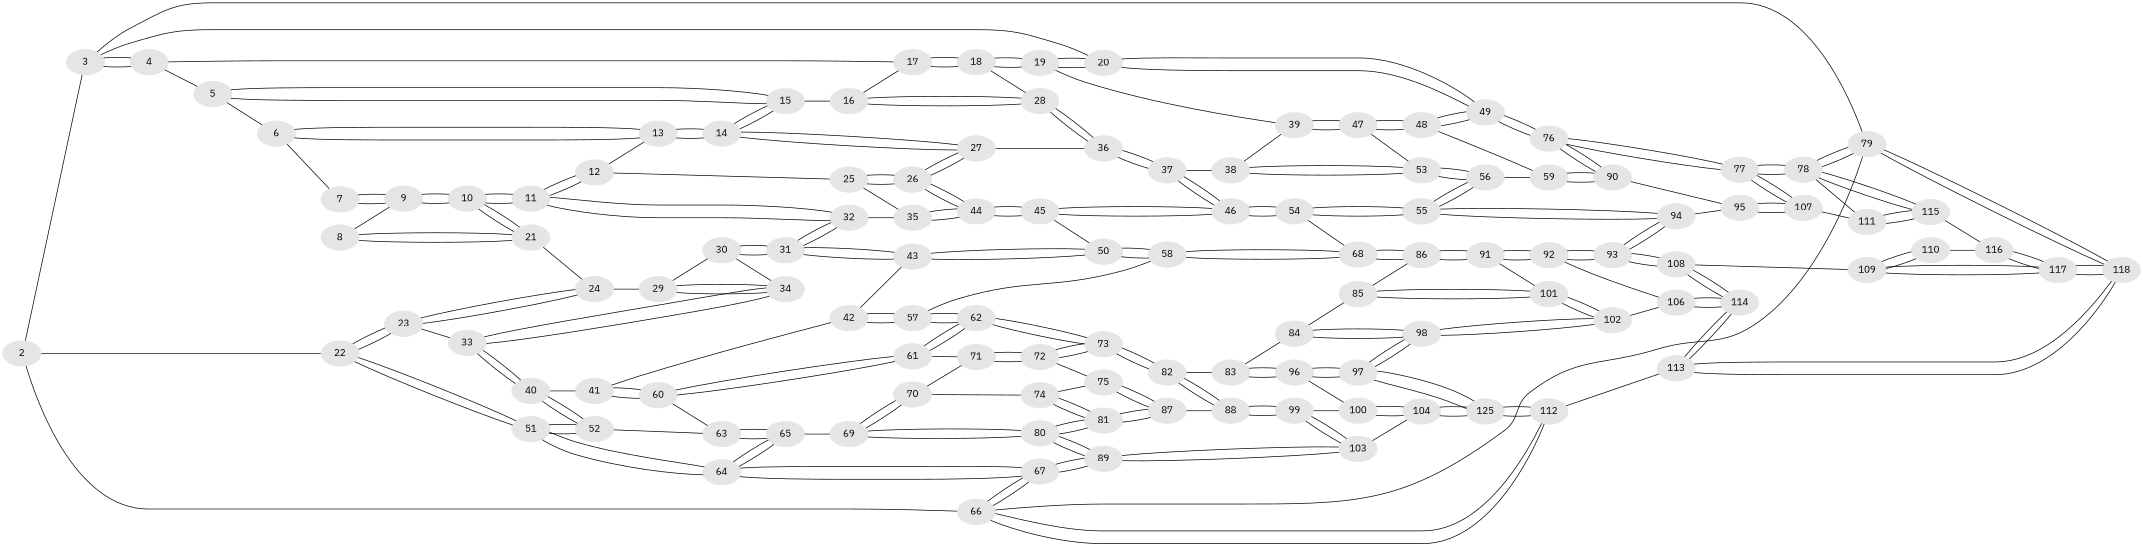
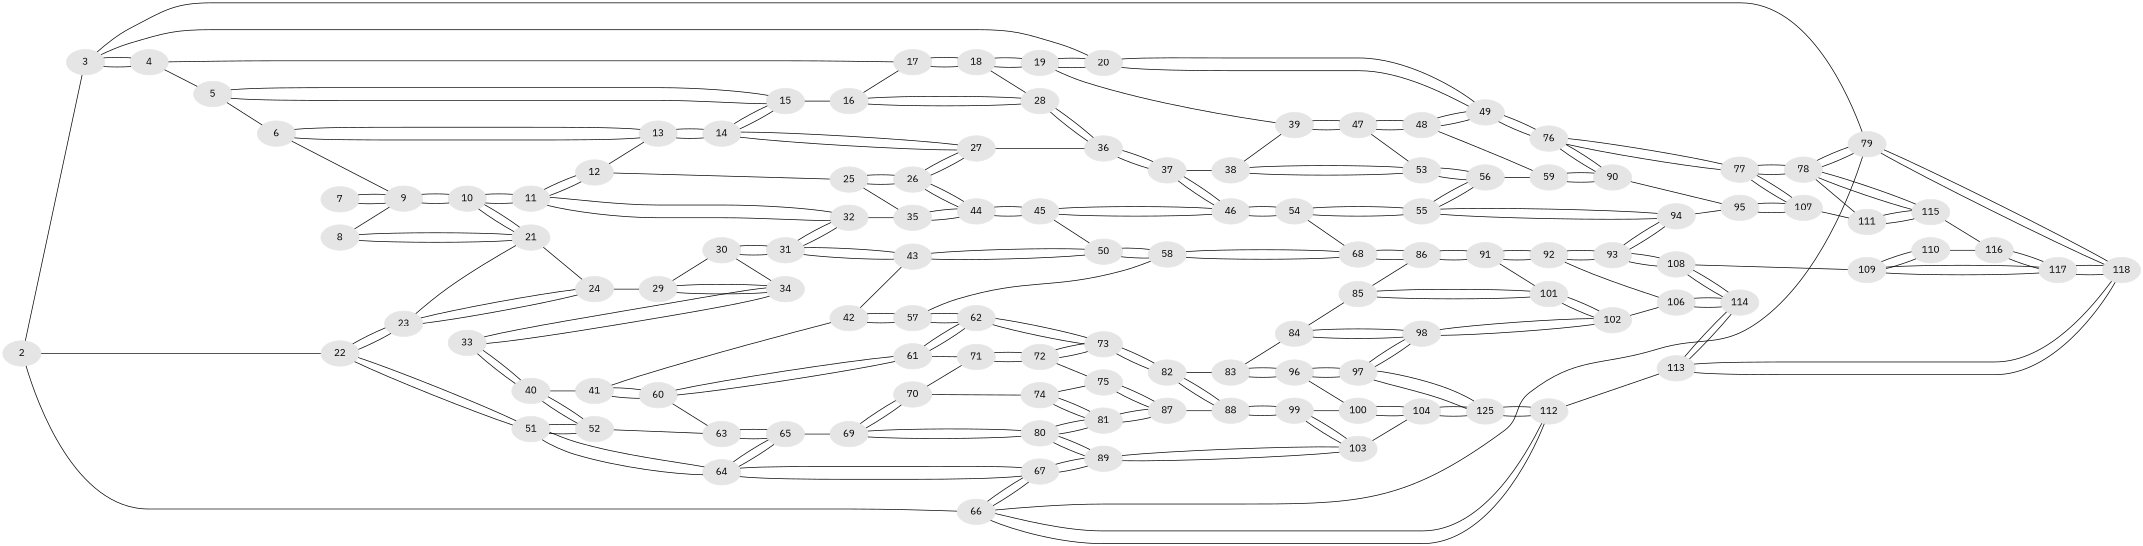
(308, 166) -> (340, 166)
(436, 333) -> (464, 277)
